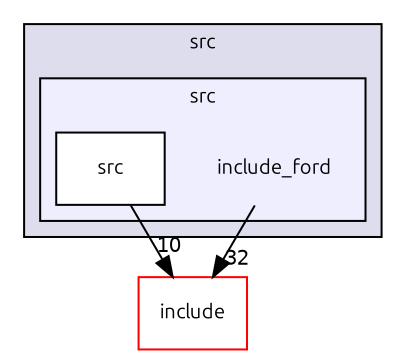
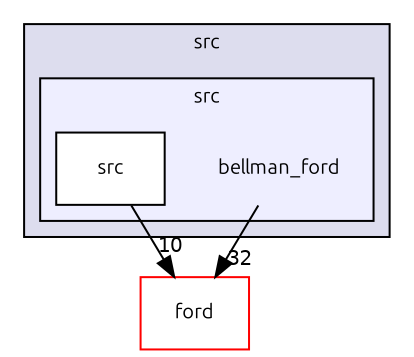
(275, 169) -> (279, 169)
(193, 313) -> (195, 313)
